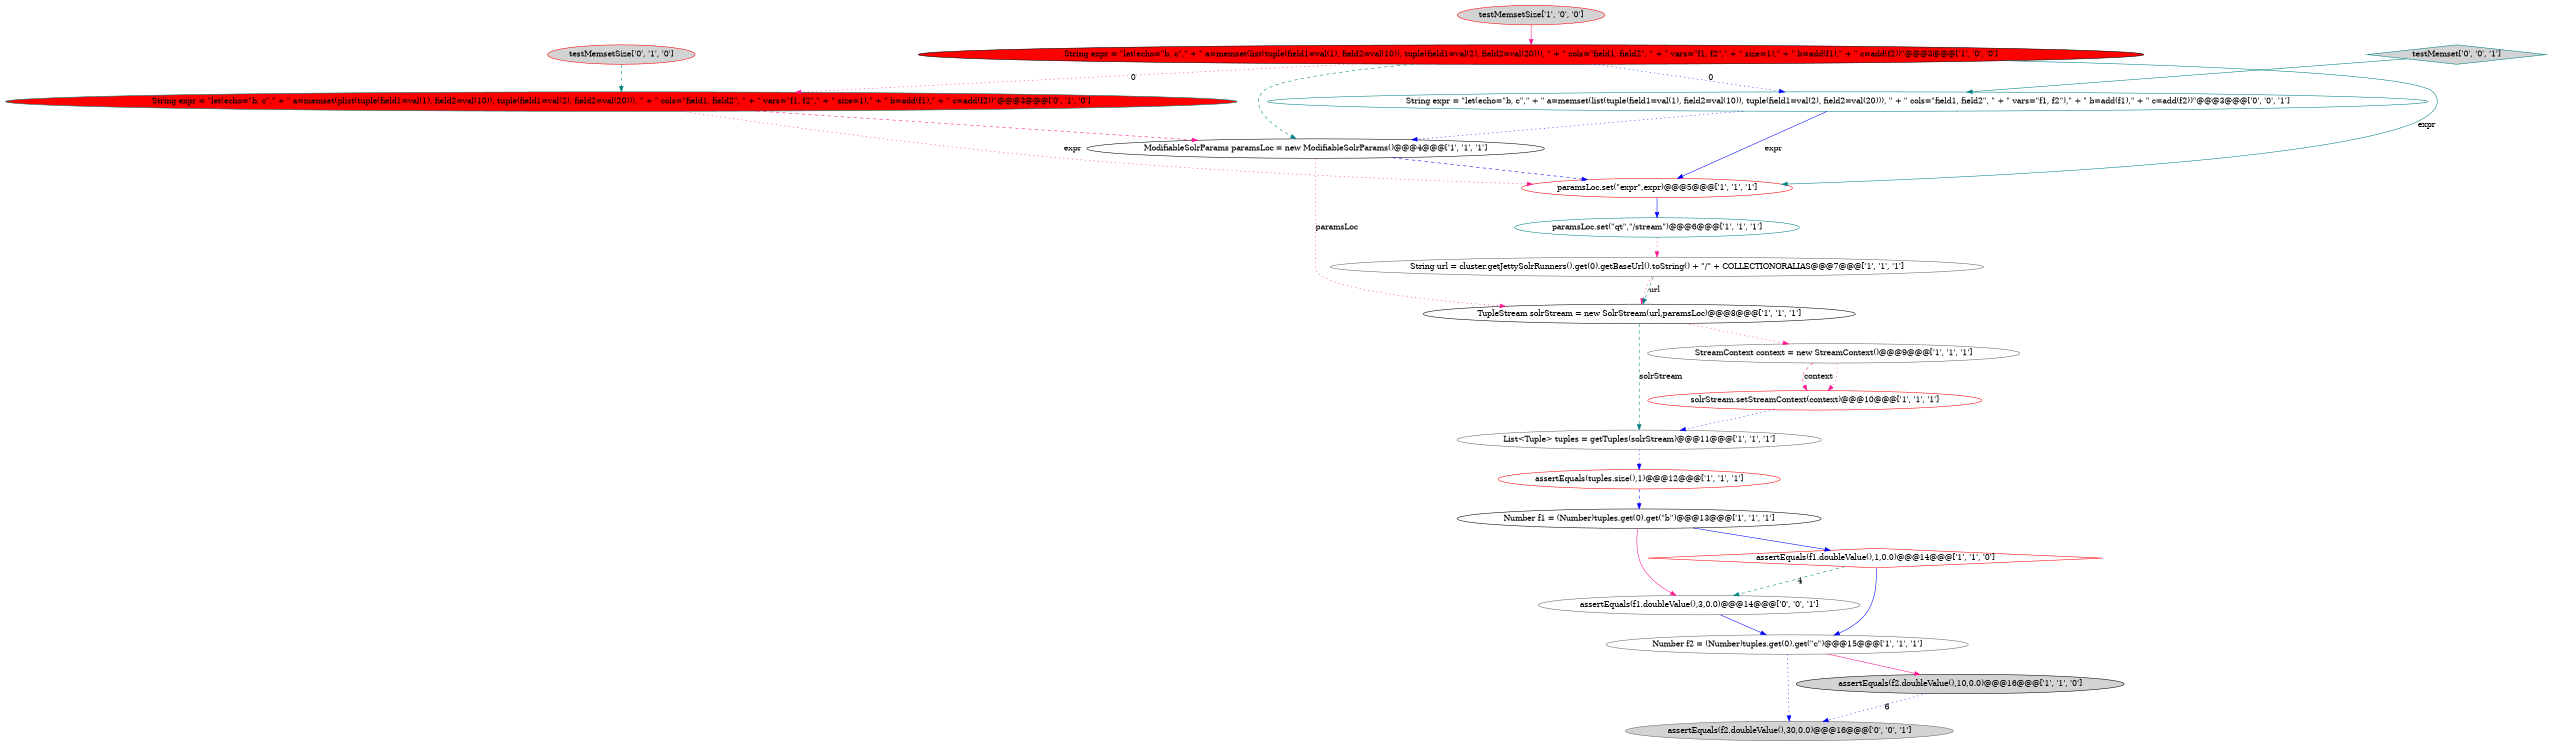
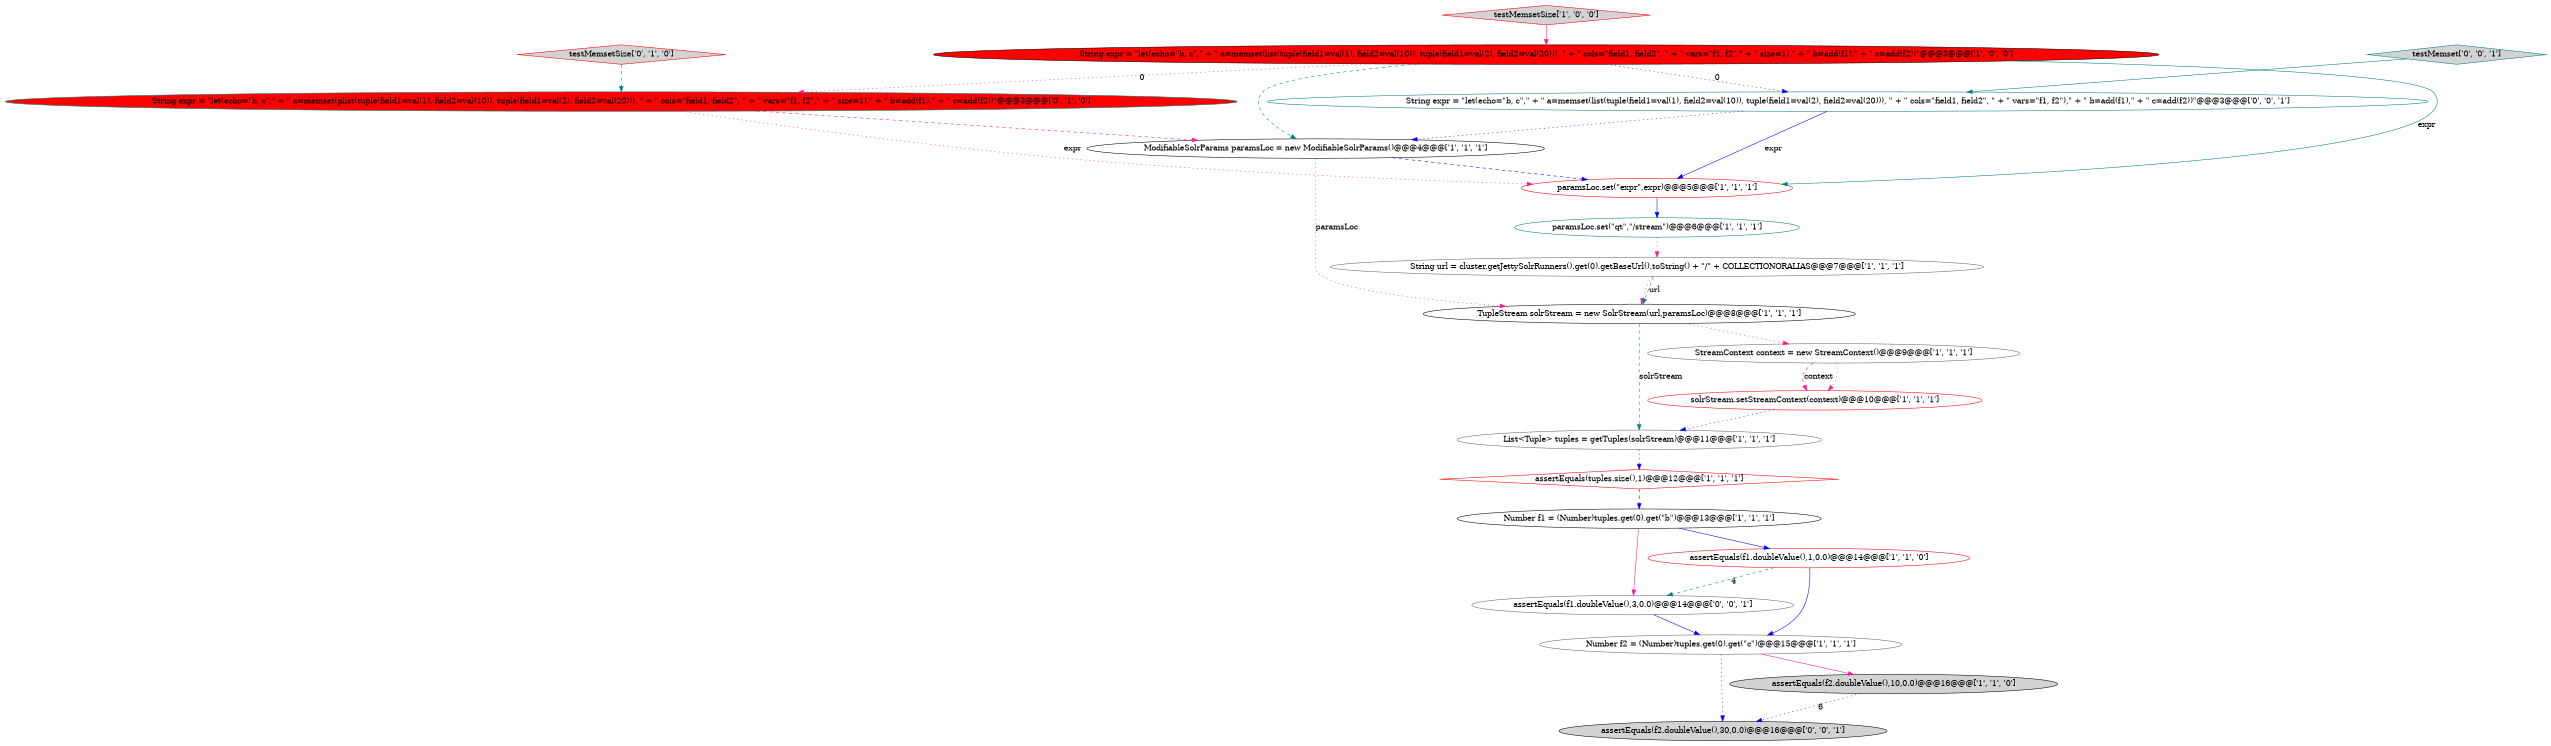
(1531, 15) -> (1546, 15)
(621, 55) -> (621, 55)
(1639, 479) -> (1639, 479)
(1875, 558) -> (1809, 558)
(1789, 731) -> (1723, 731)
